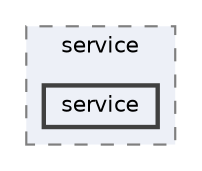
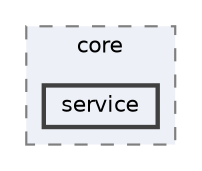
(101, 47) -> (101, 47)
